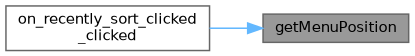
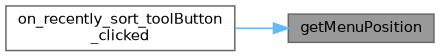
(108, 28) -> (120, 28)
